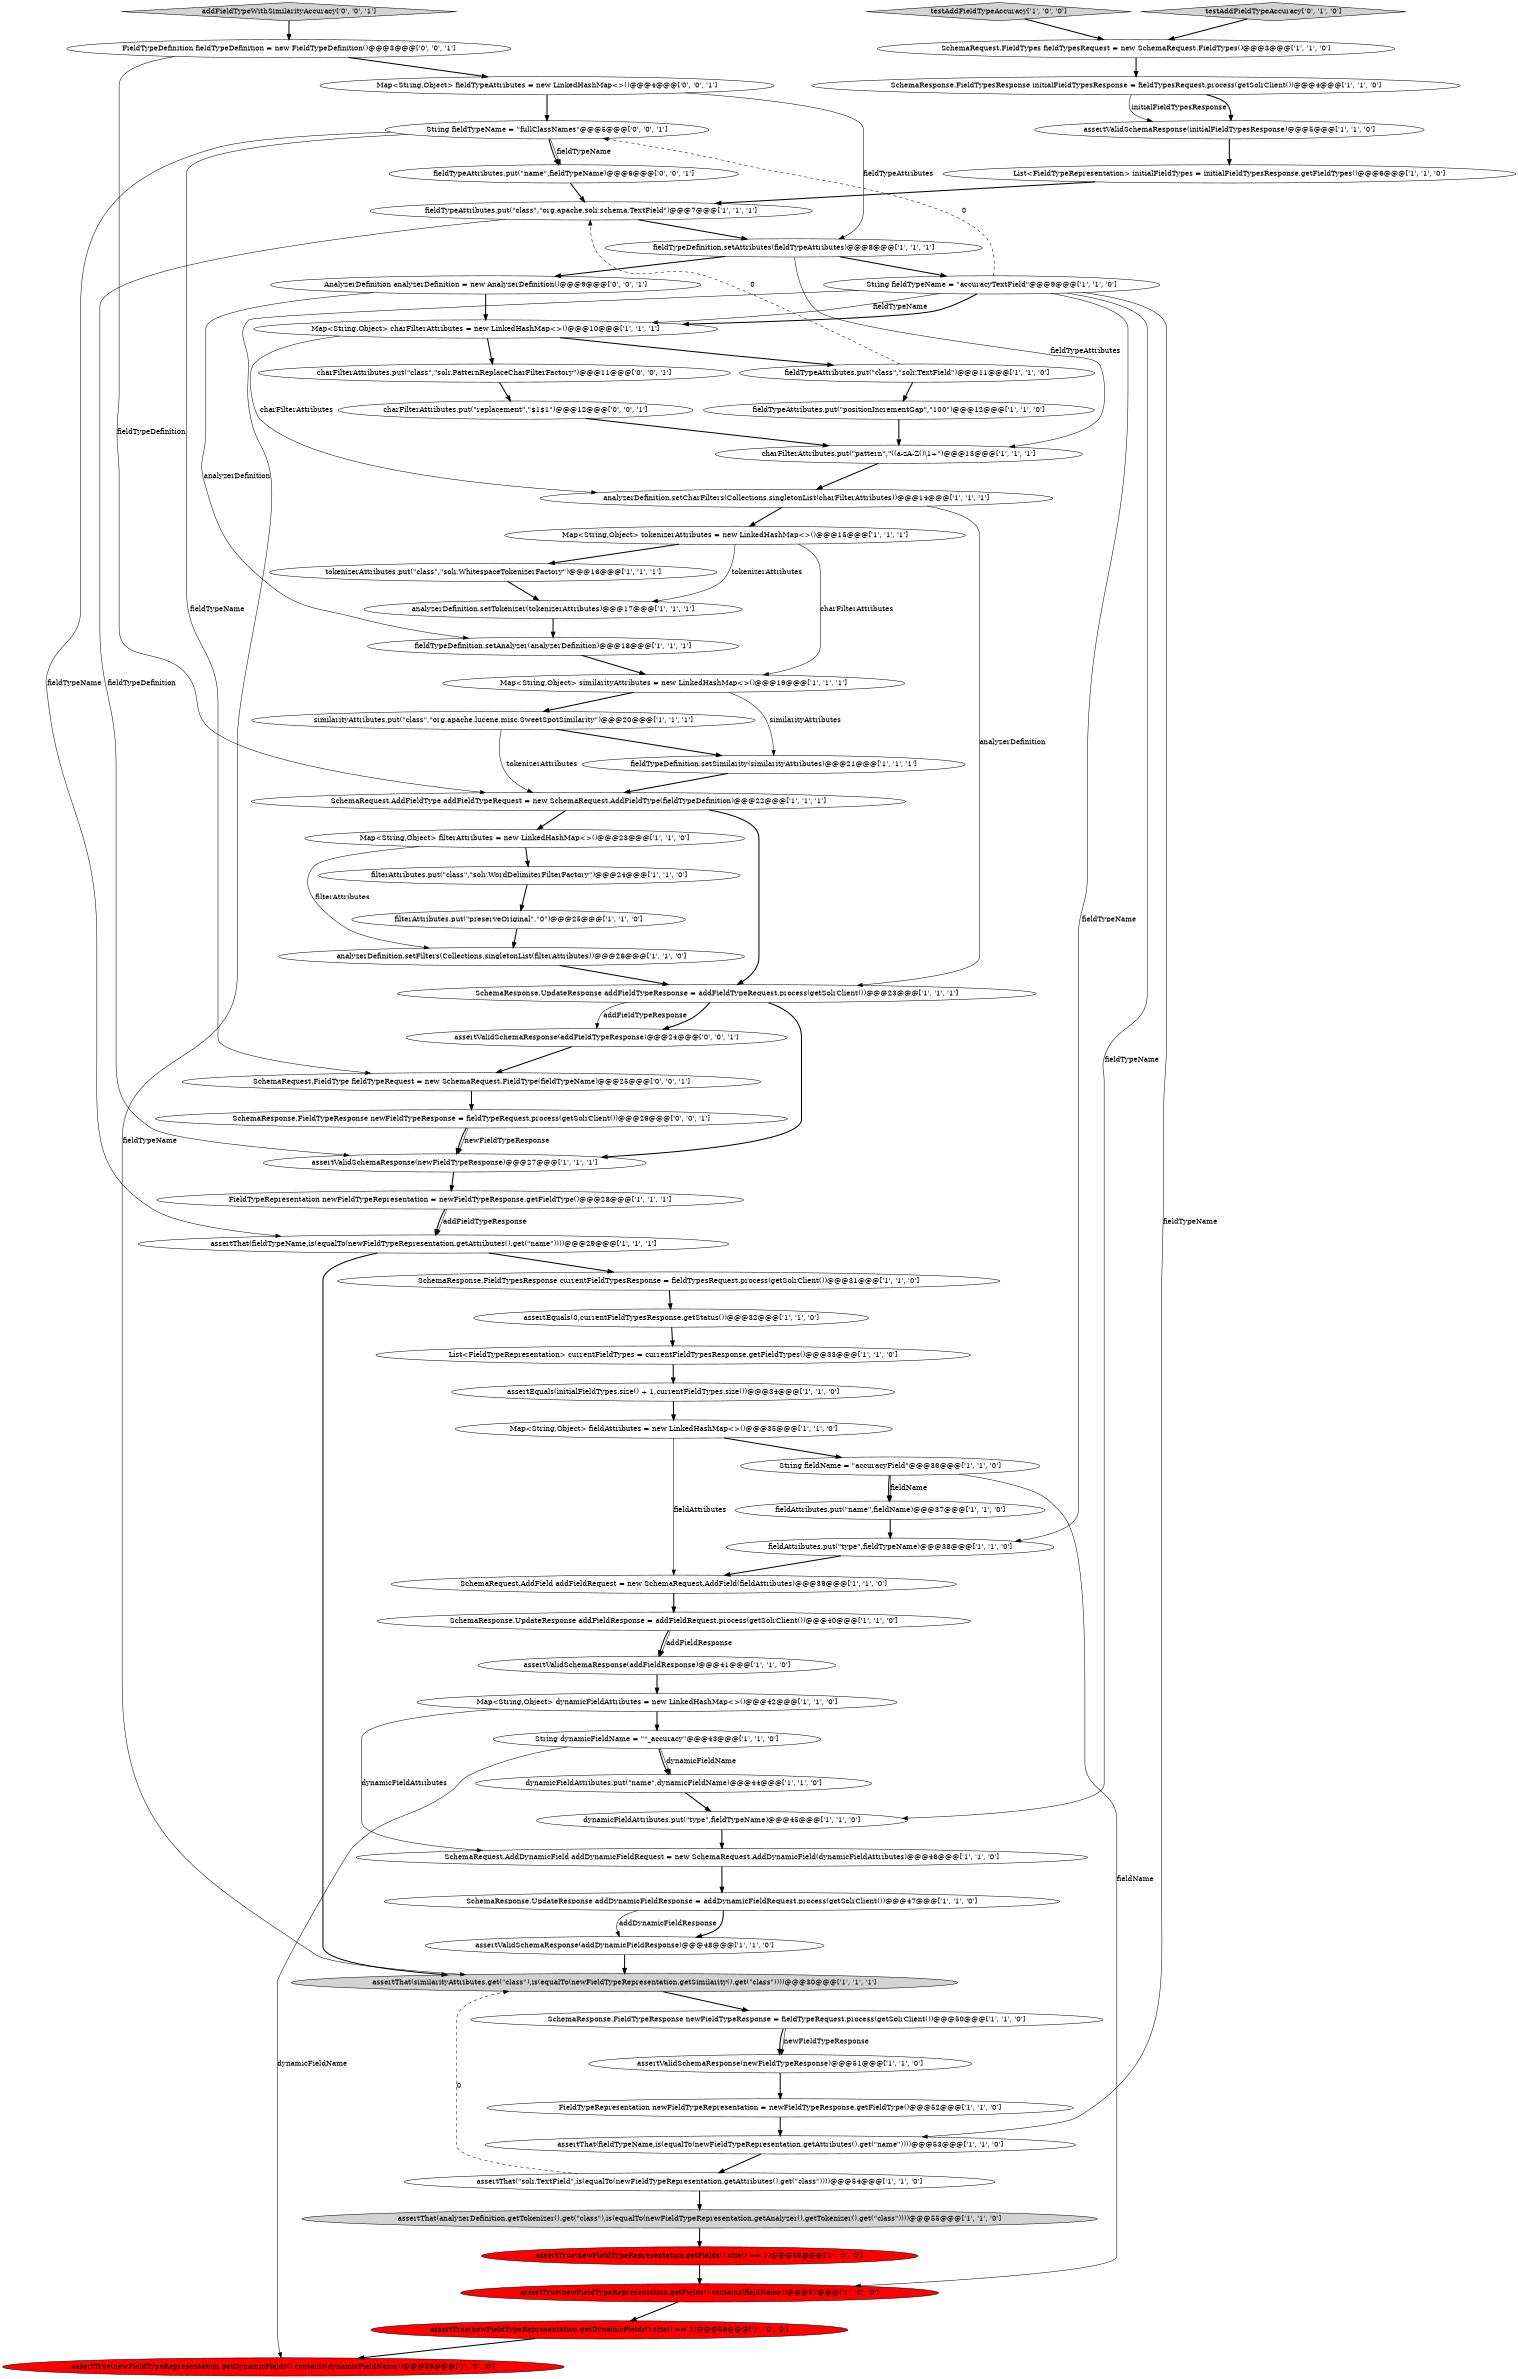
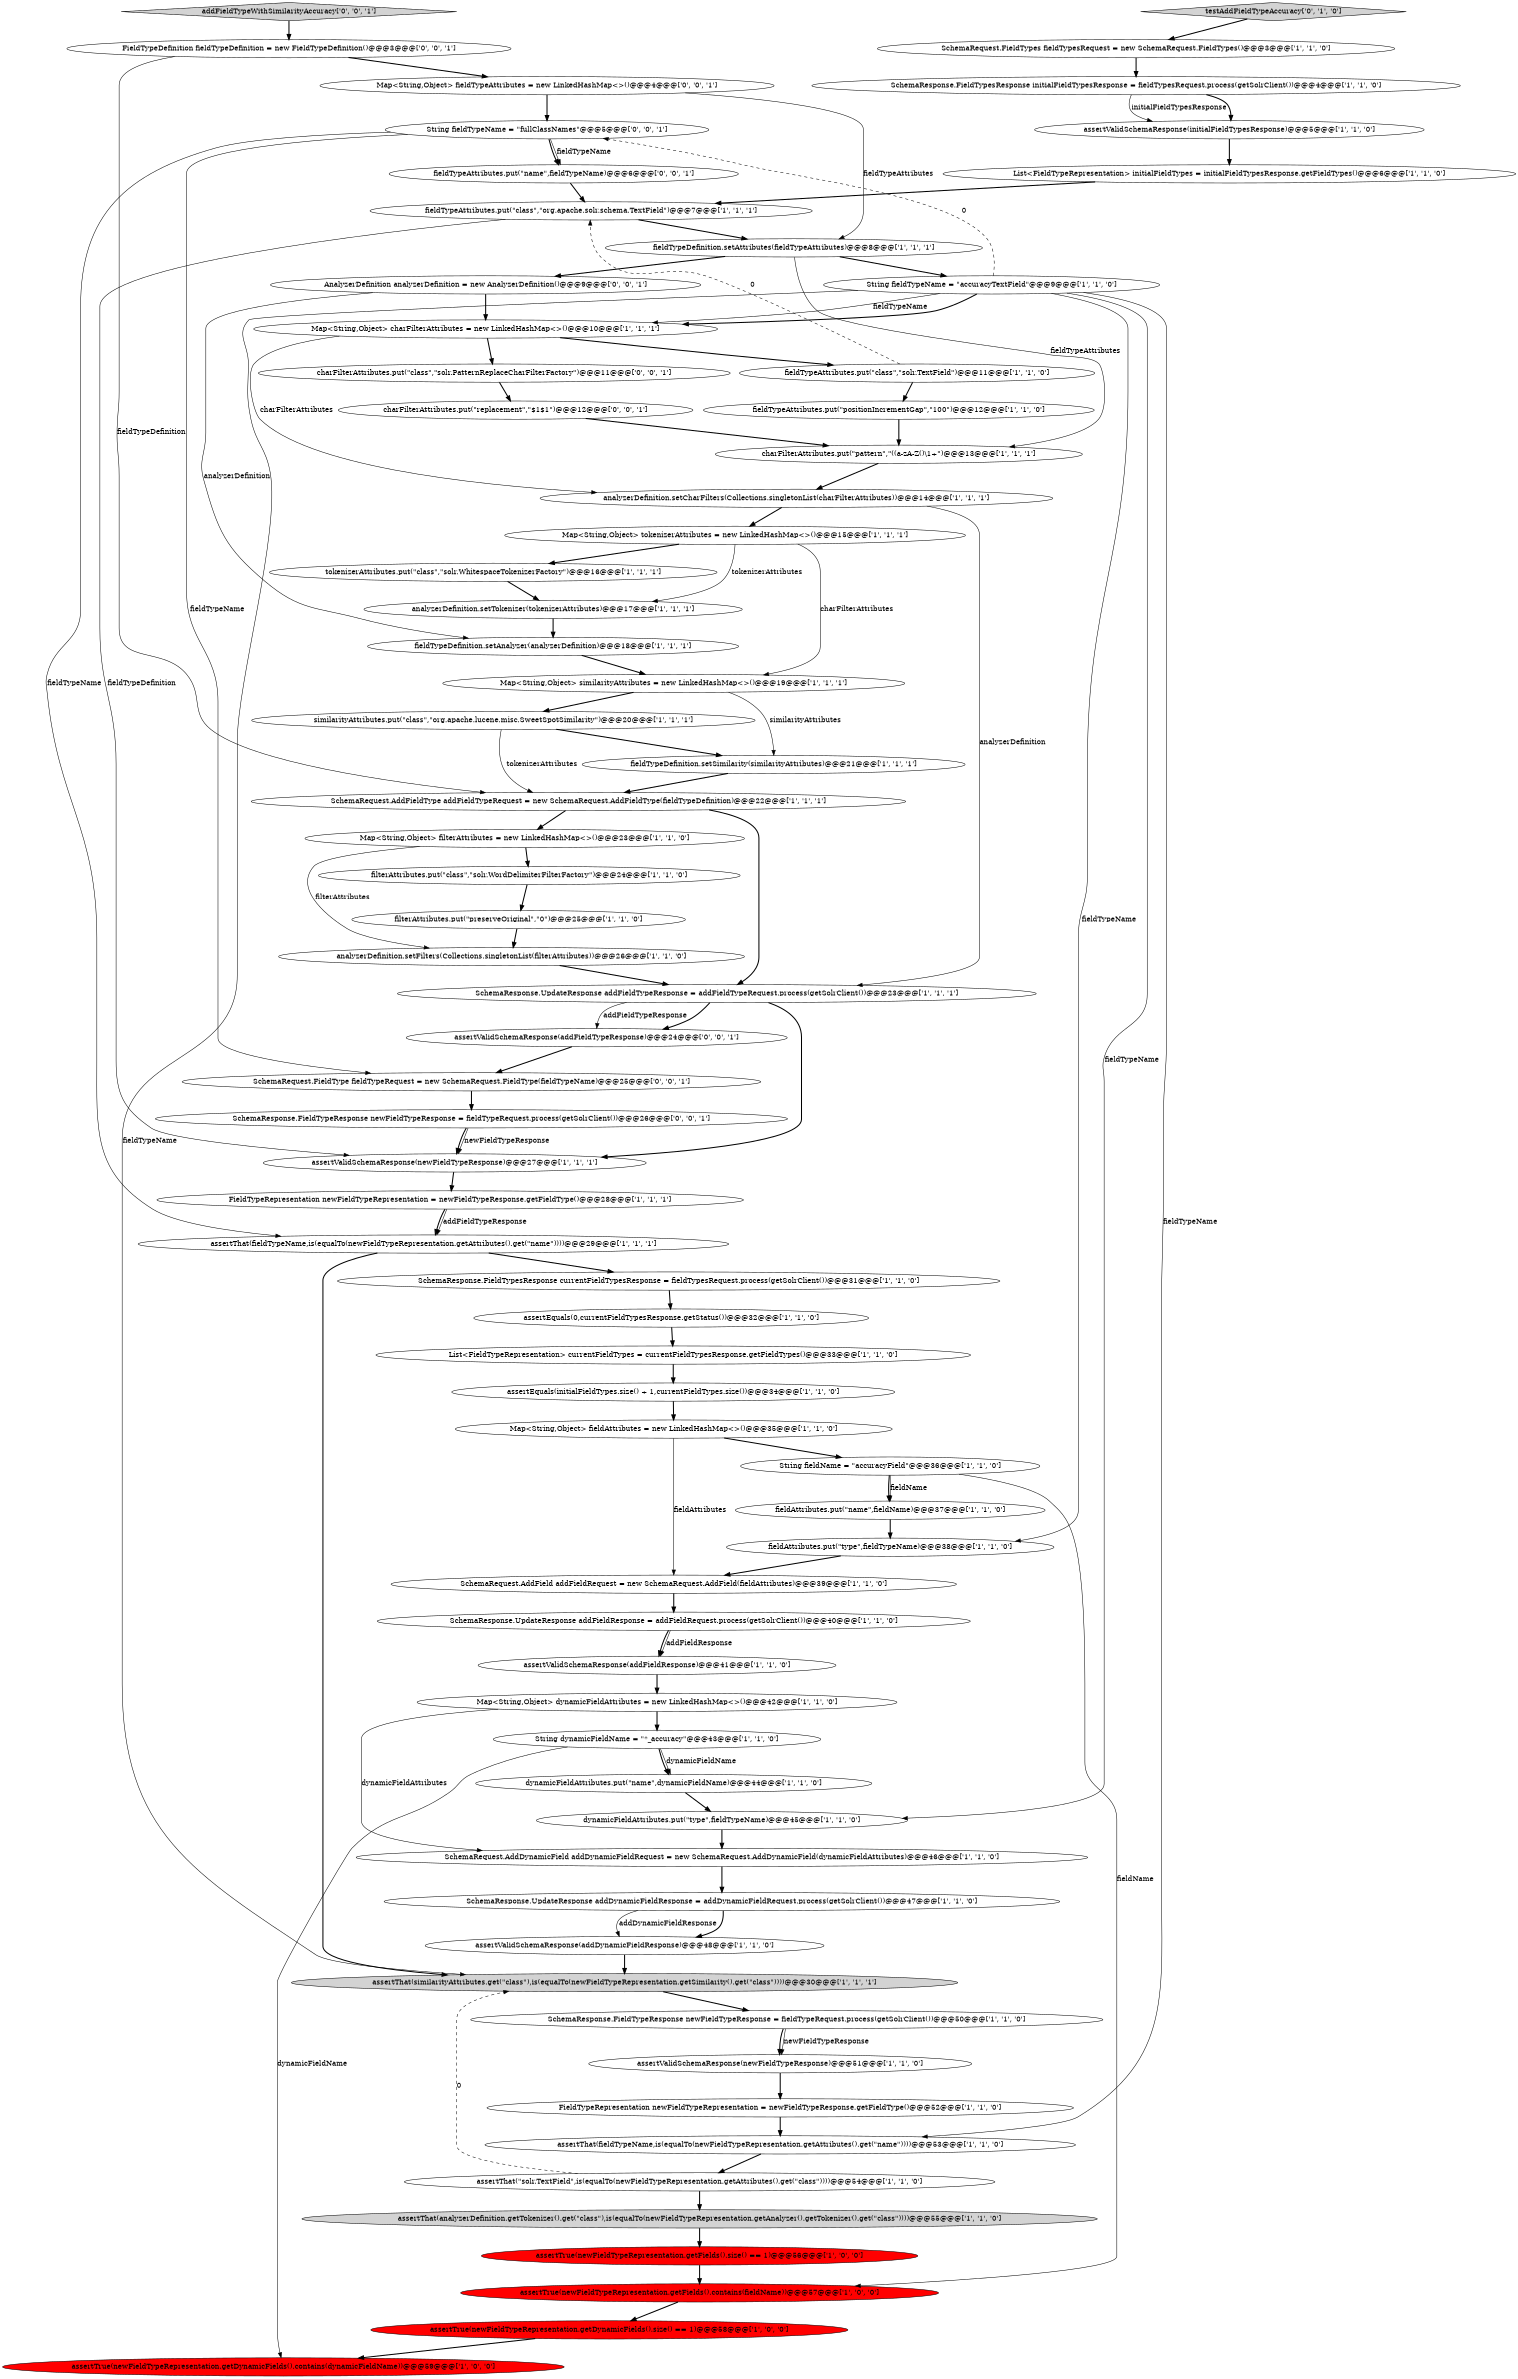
(999, 12) -> none
